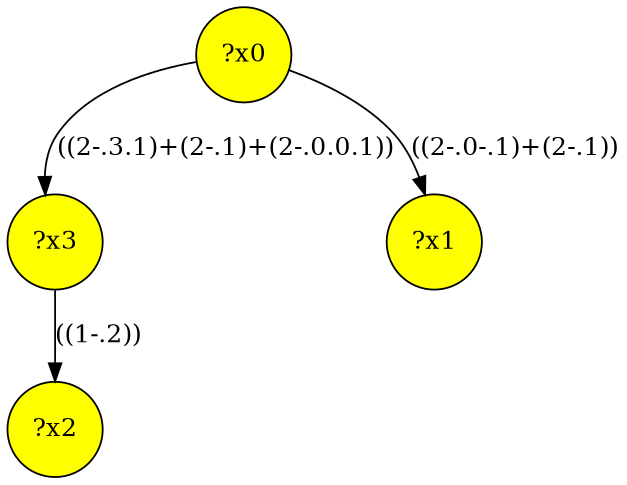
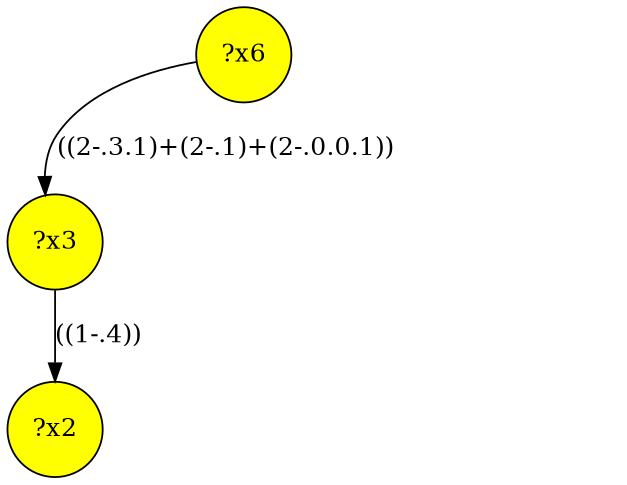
(244, 55) -> (244, 55)
(434, 242) -> none
(99, 336) -> (99, 336)
